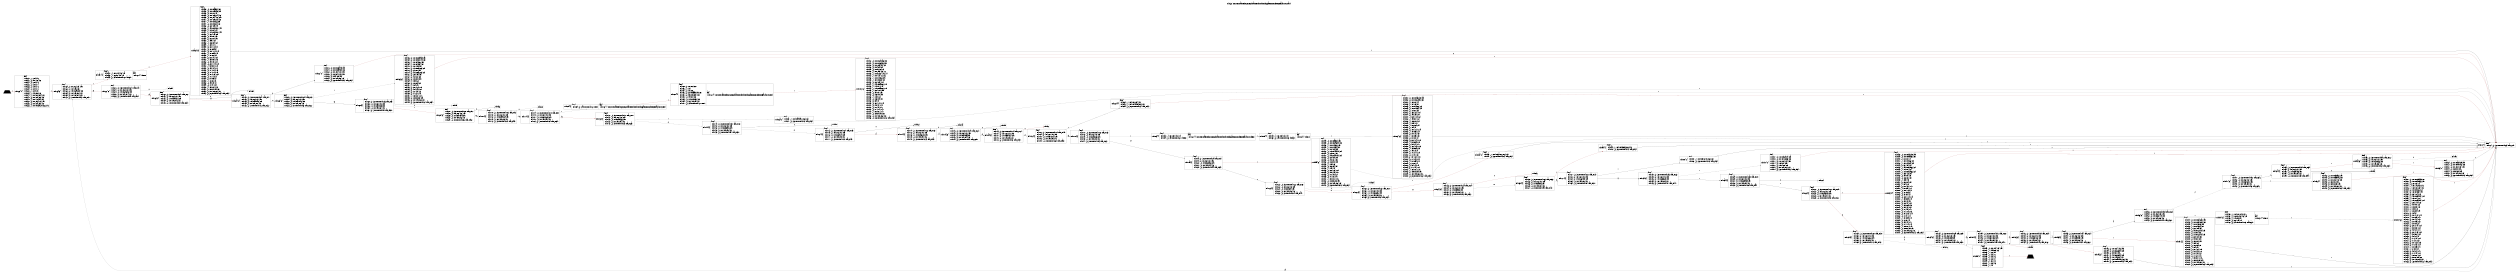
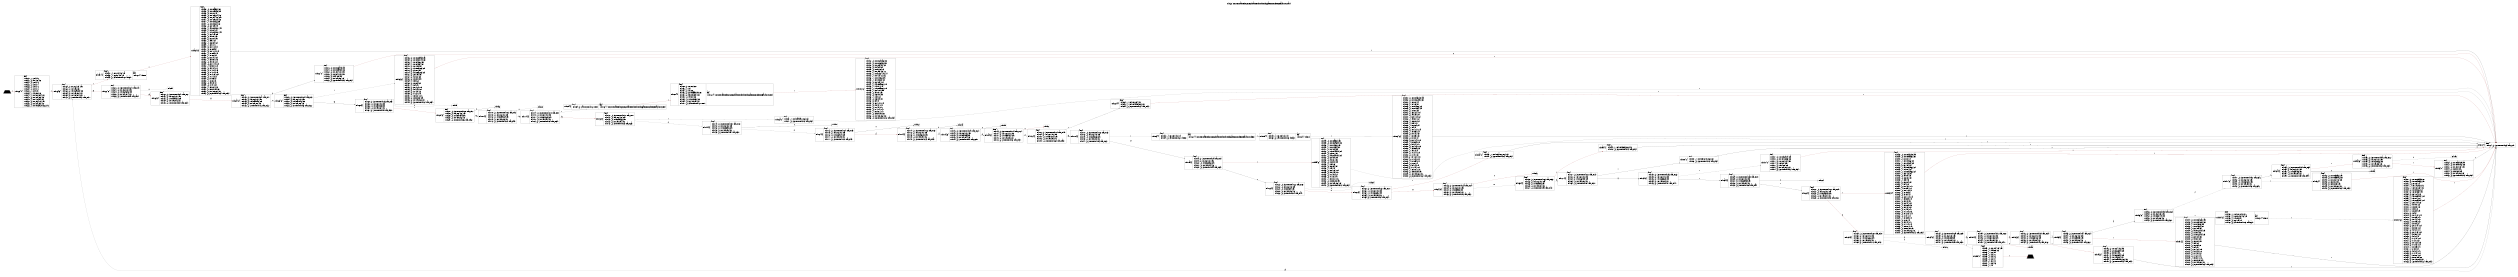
(251, 92) -> none
